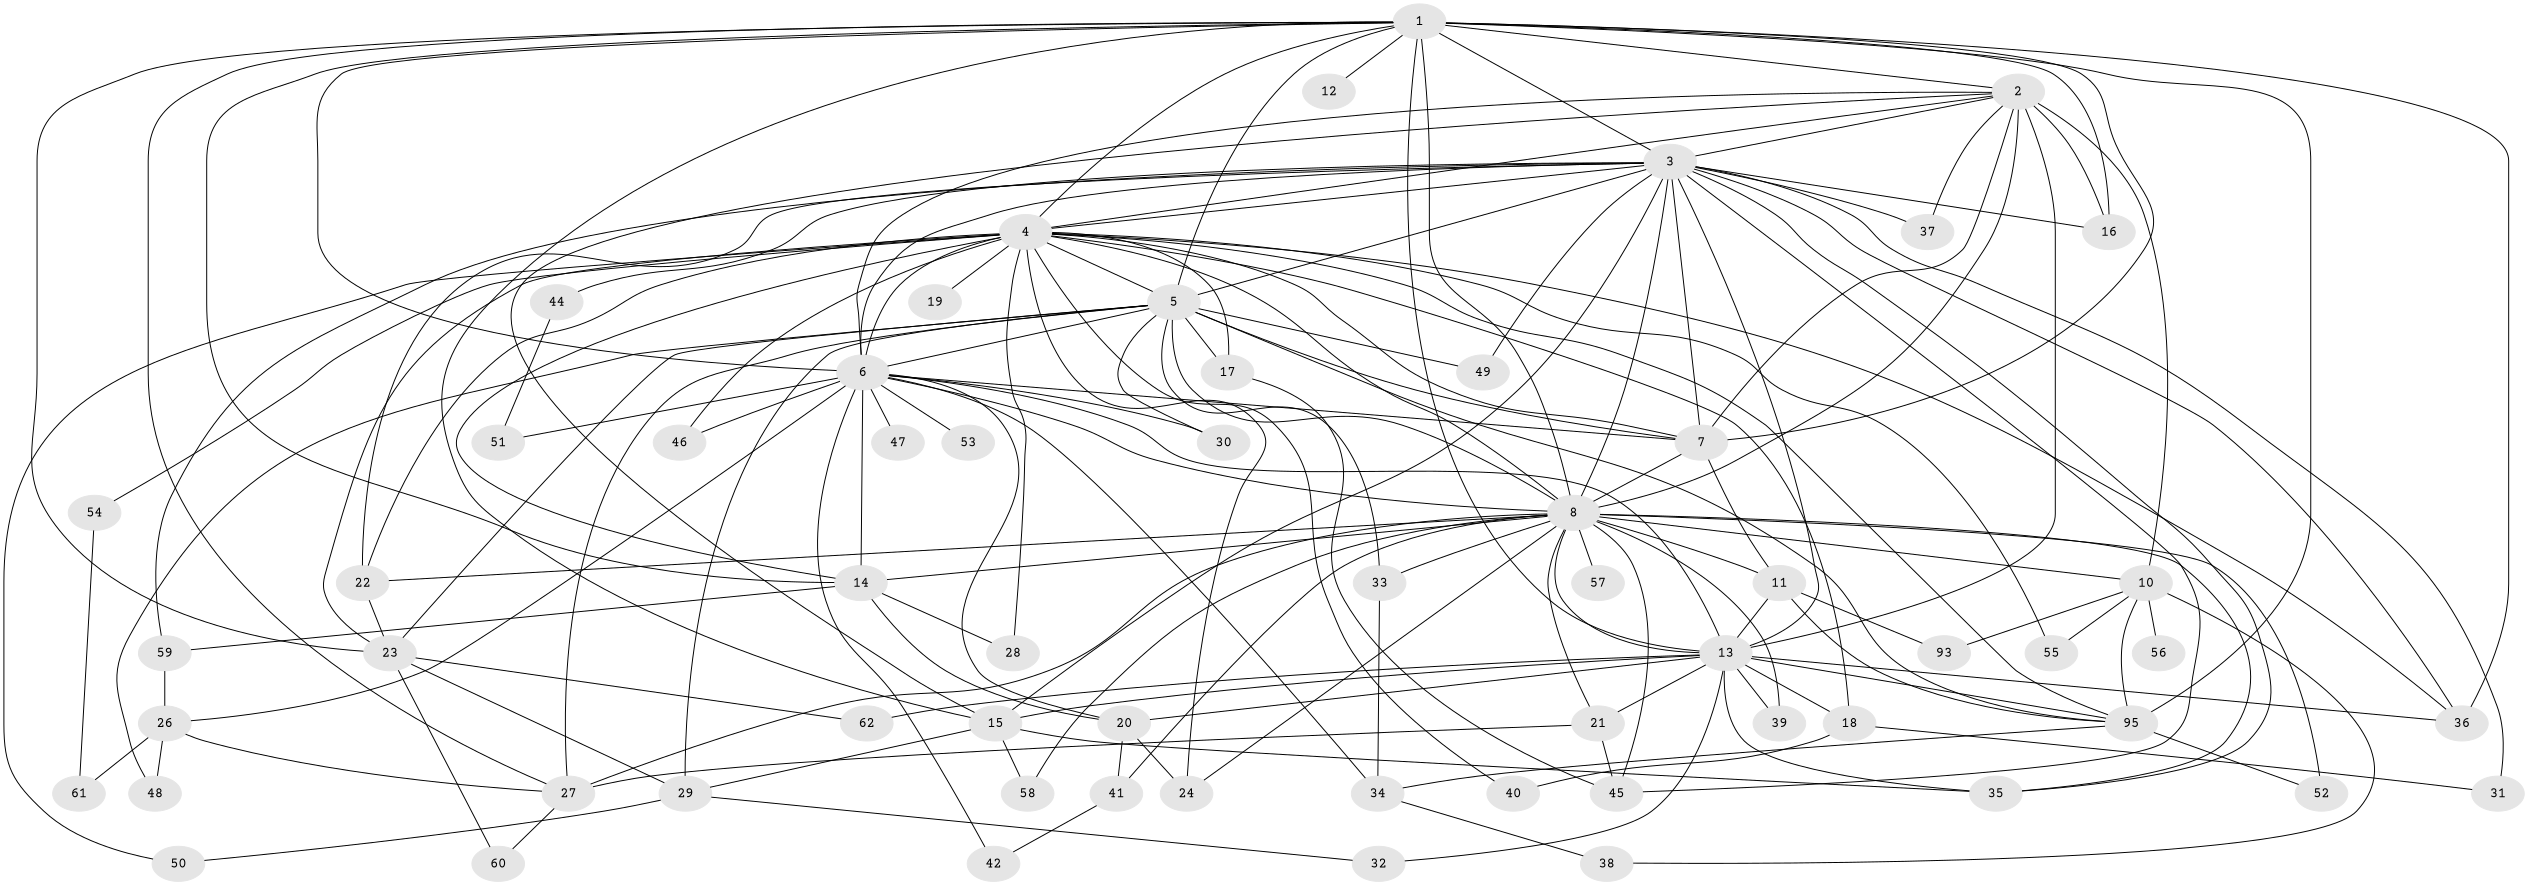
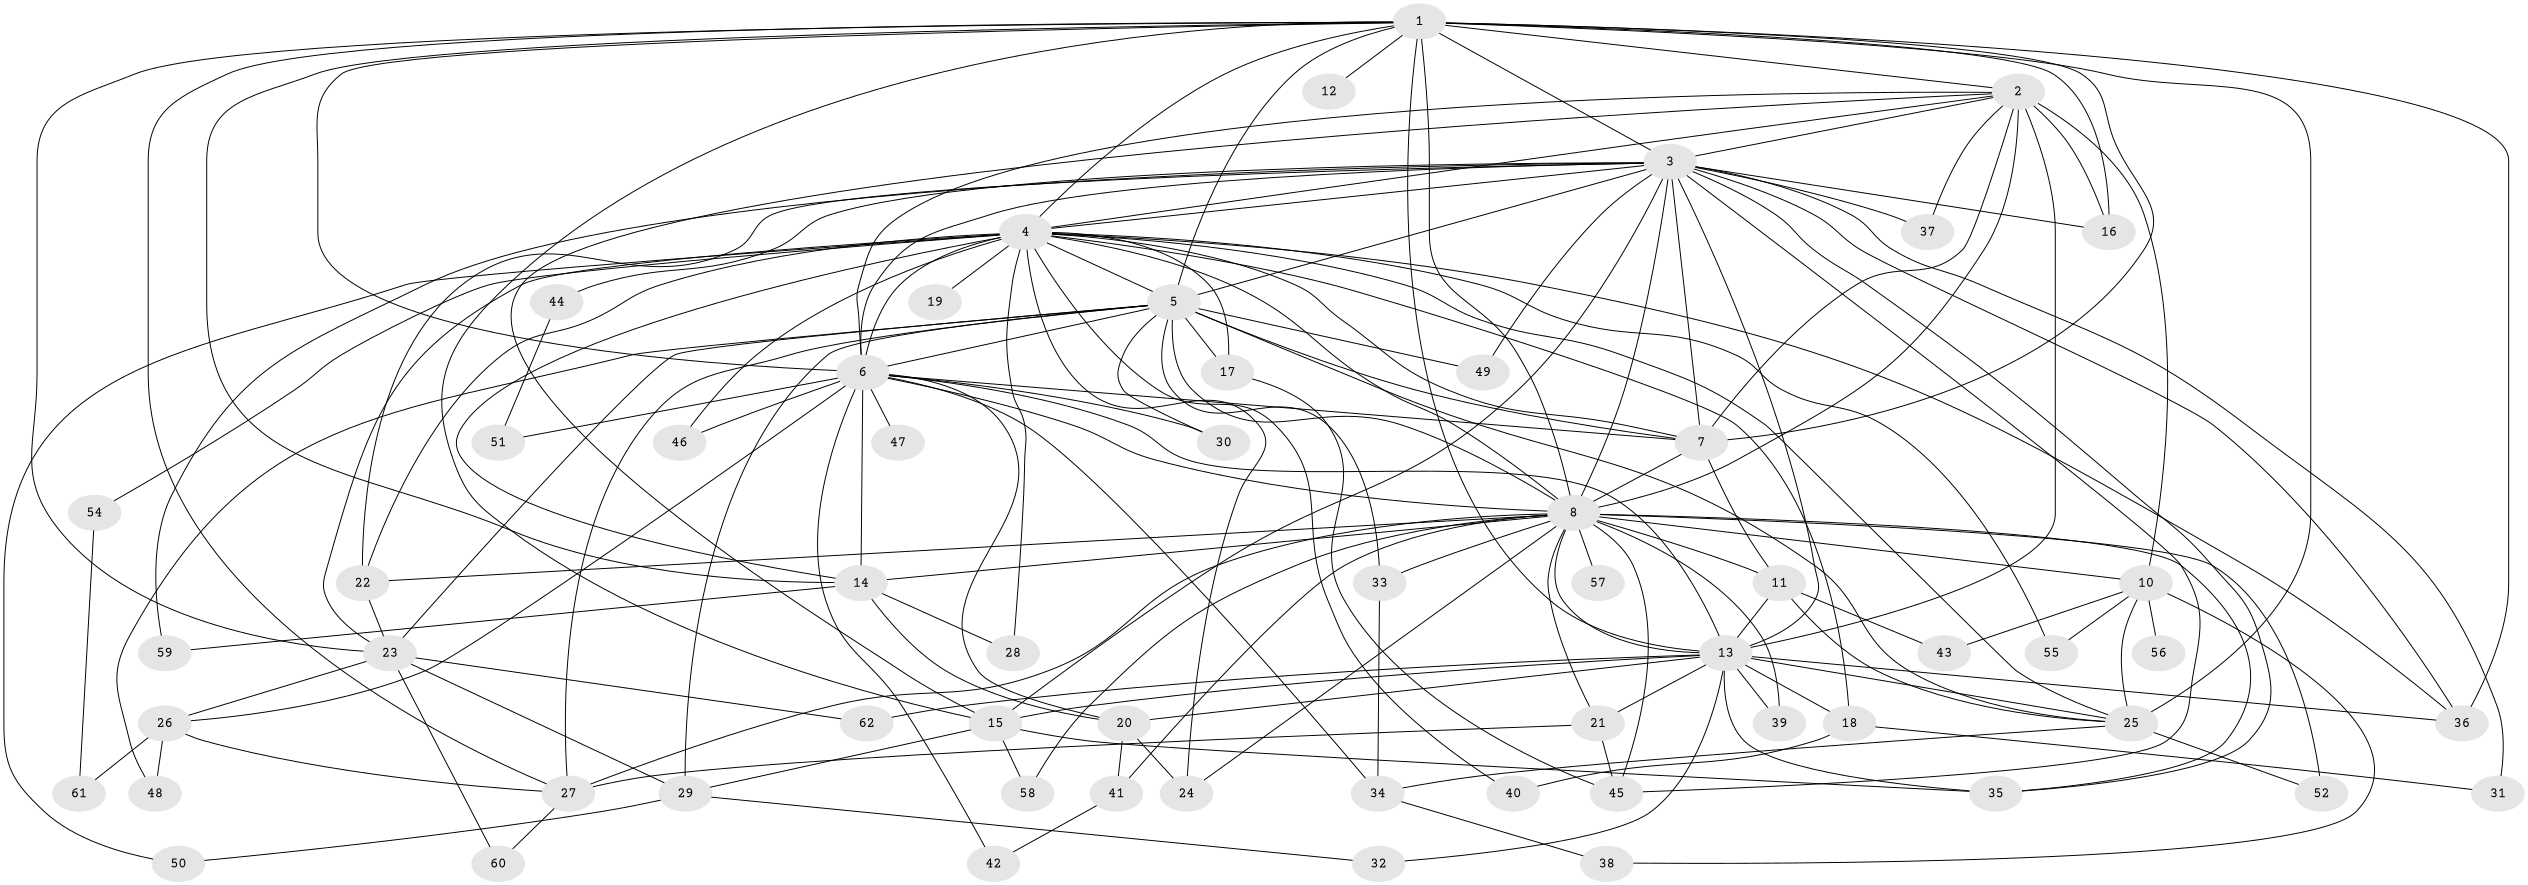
(968, 443) -> none
(1944, 653) -> (1944, 653)
(165, 688) -> (277, 688)
(2131, 723) -> (2131, 723)
